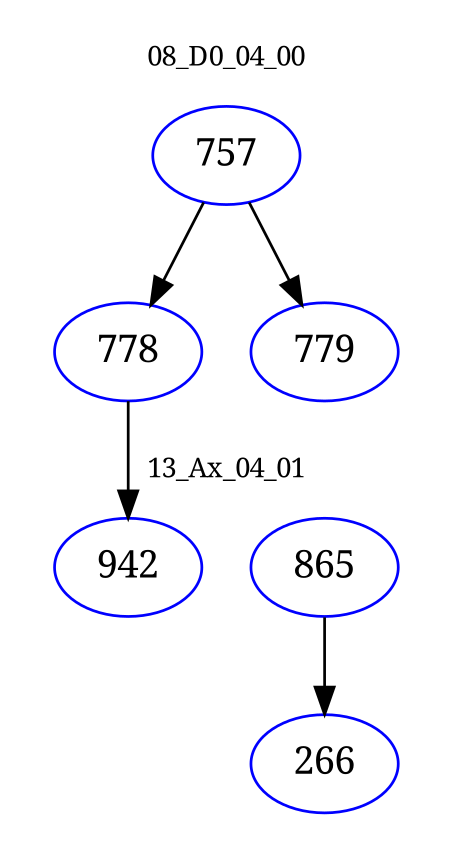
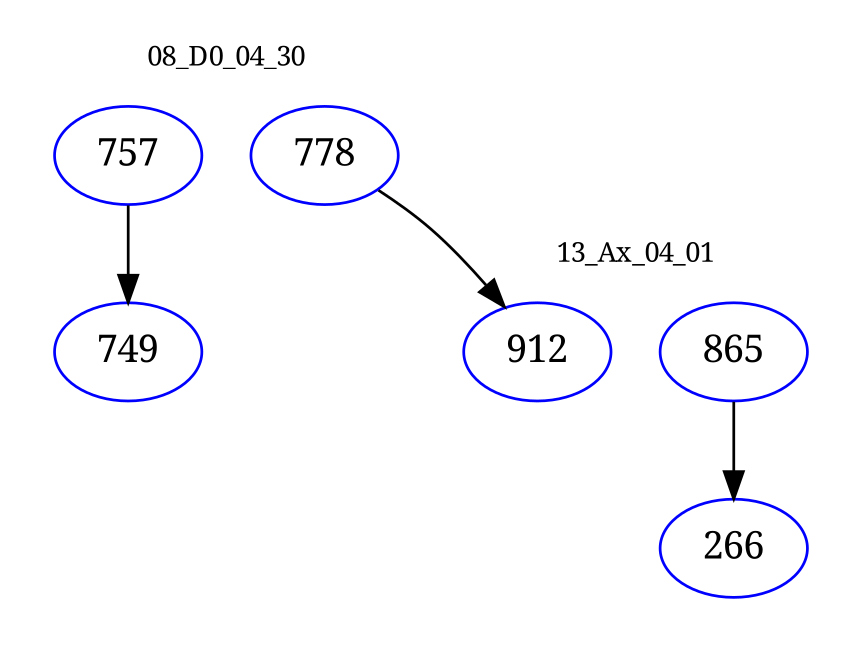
(226, 59) -> (226, 59)
(184, 241) -> none
(325, 352) -> (128, 352)
(128, 567) -> (537, 352)
